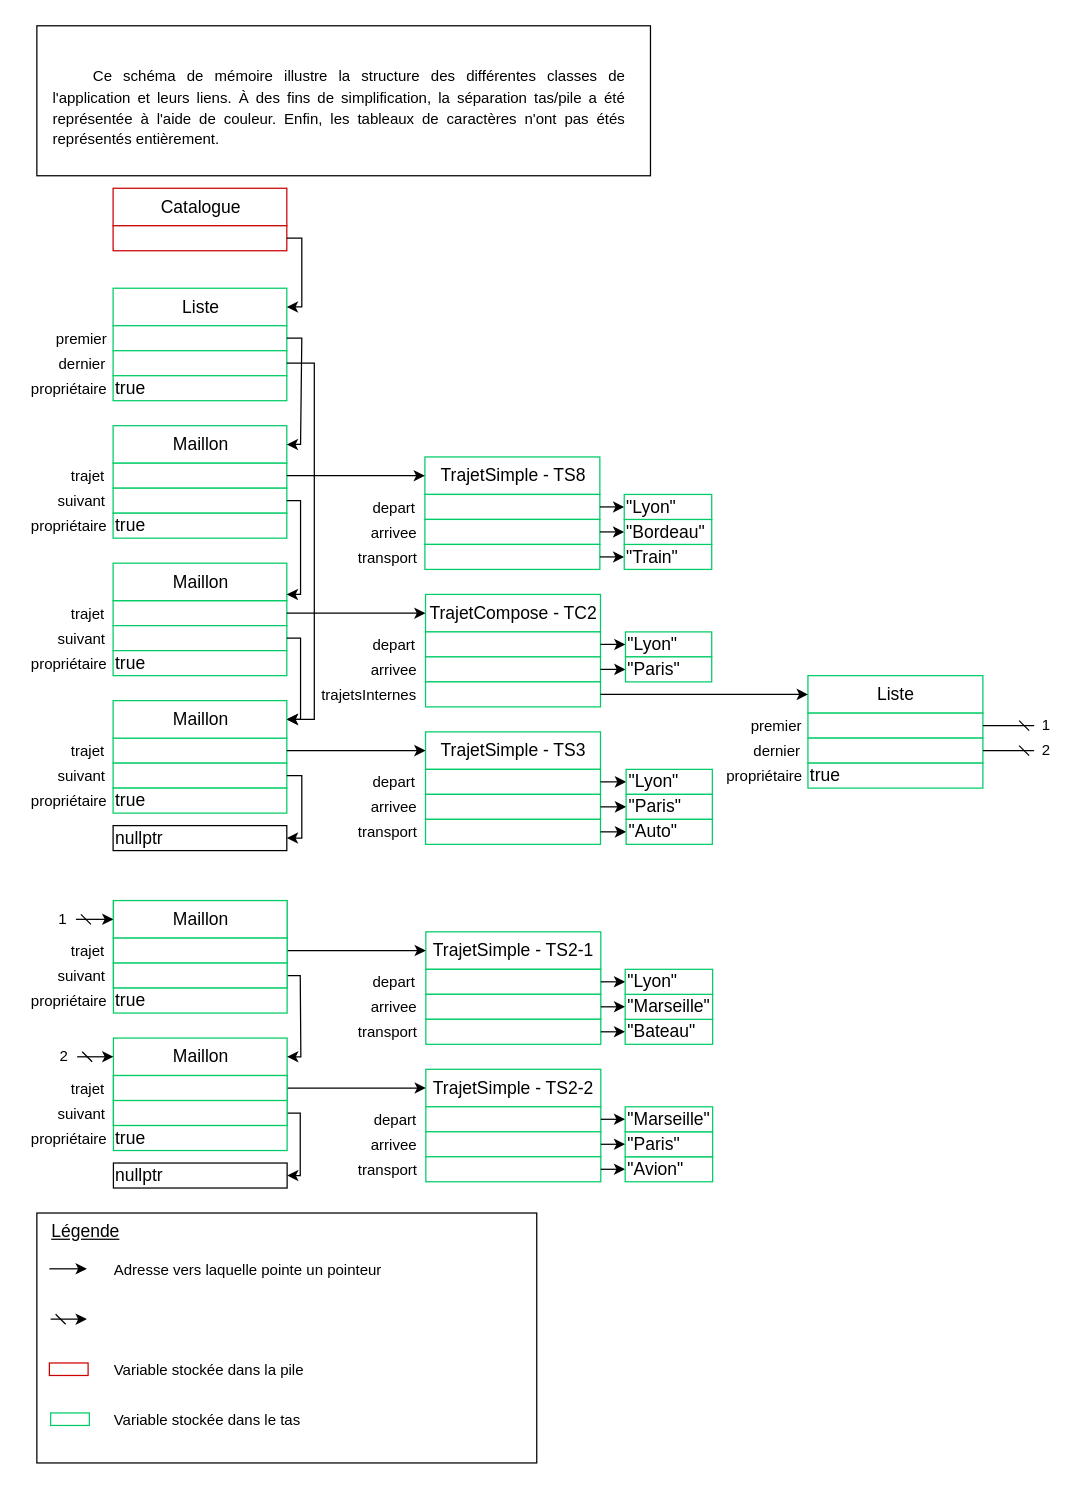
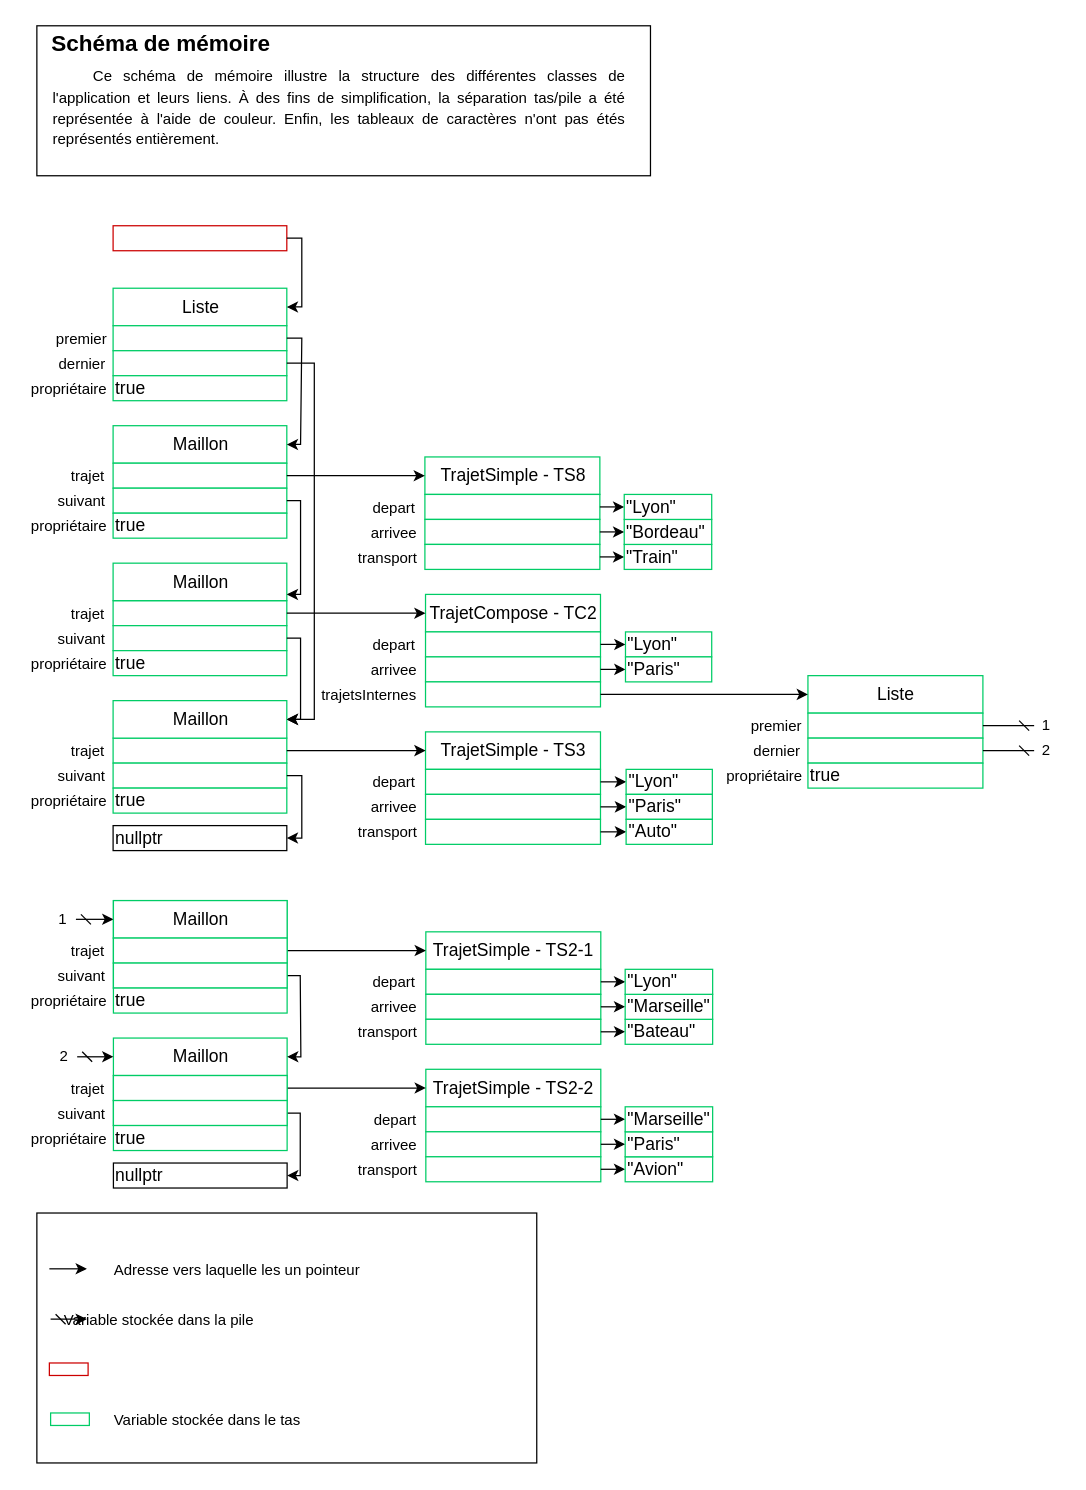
none -> (193, 44)
(200, 207) -> none
(193, 1232) -> none
(288, 1269) -> (273, 1269)
(318, 1369) -> (268, 1319)
